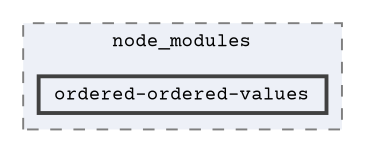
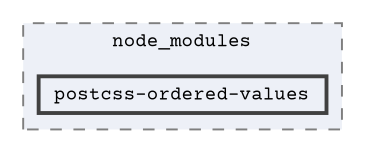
(183, 95) -> (183, 95)
